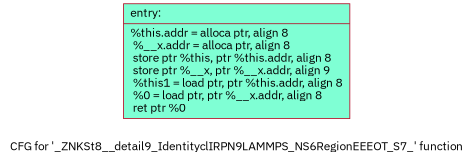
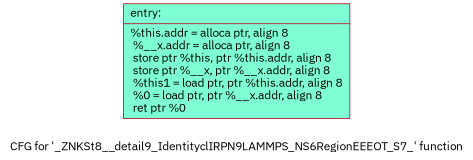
(230, 71) -> (230, 71)
